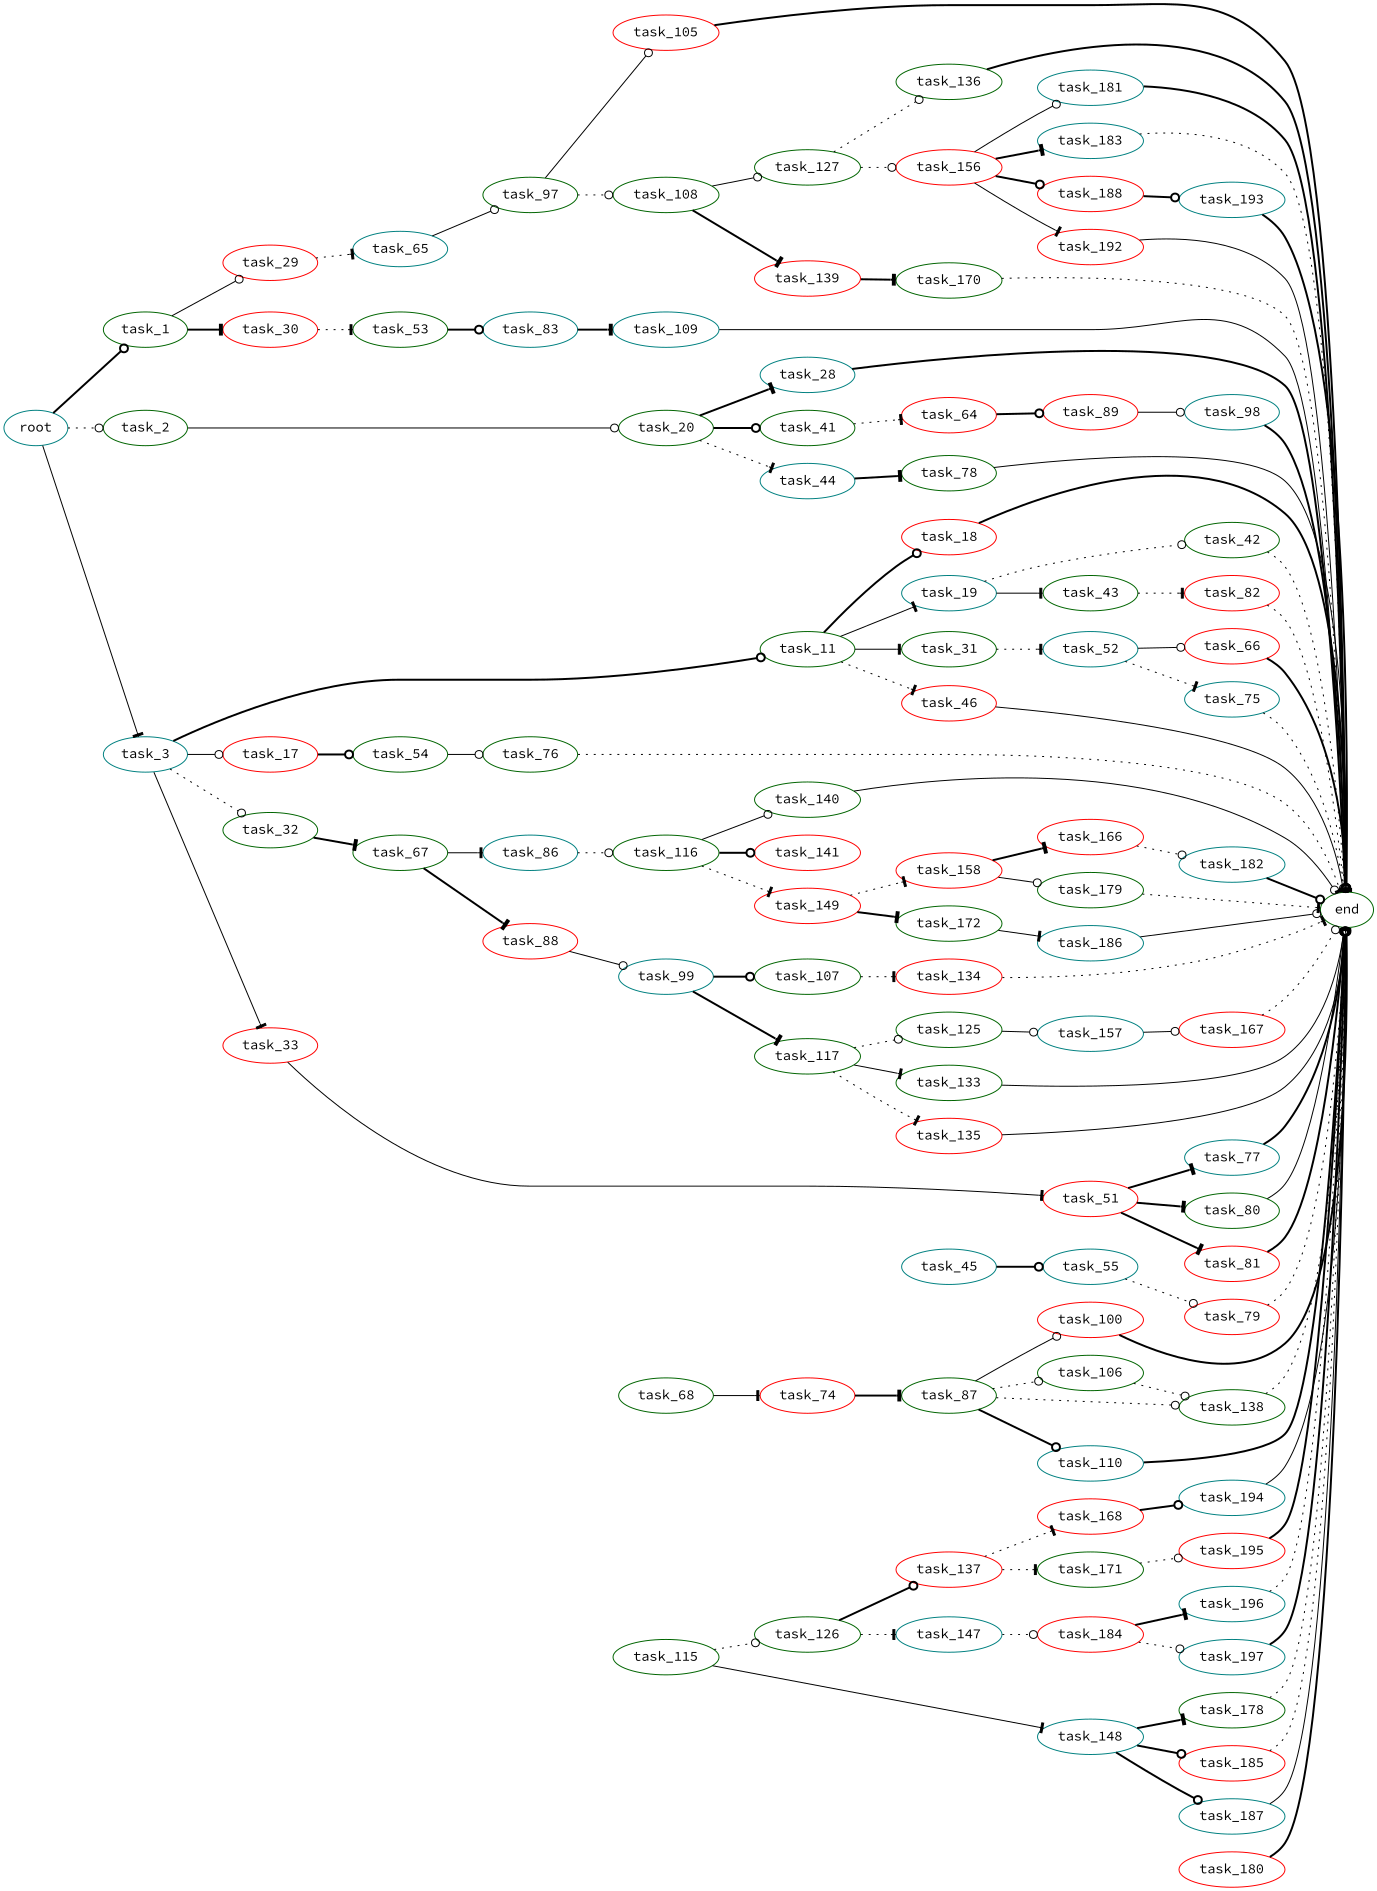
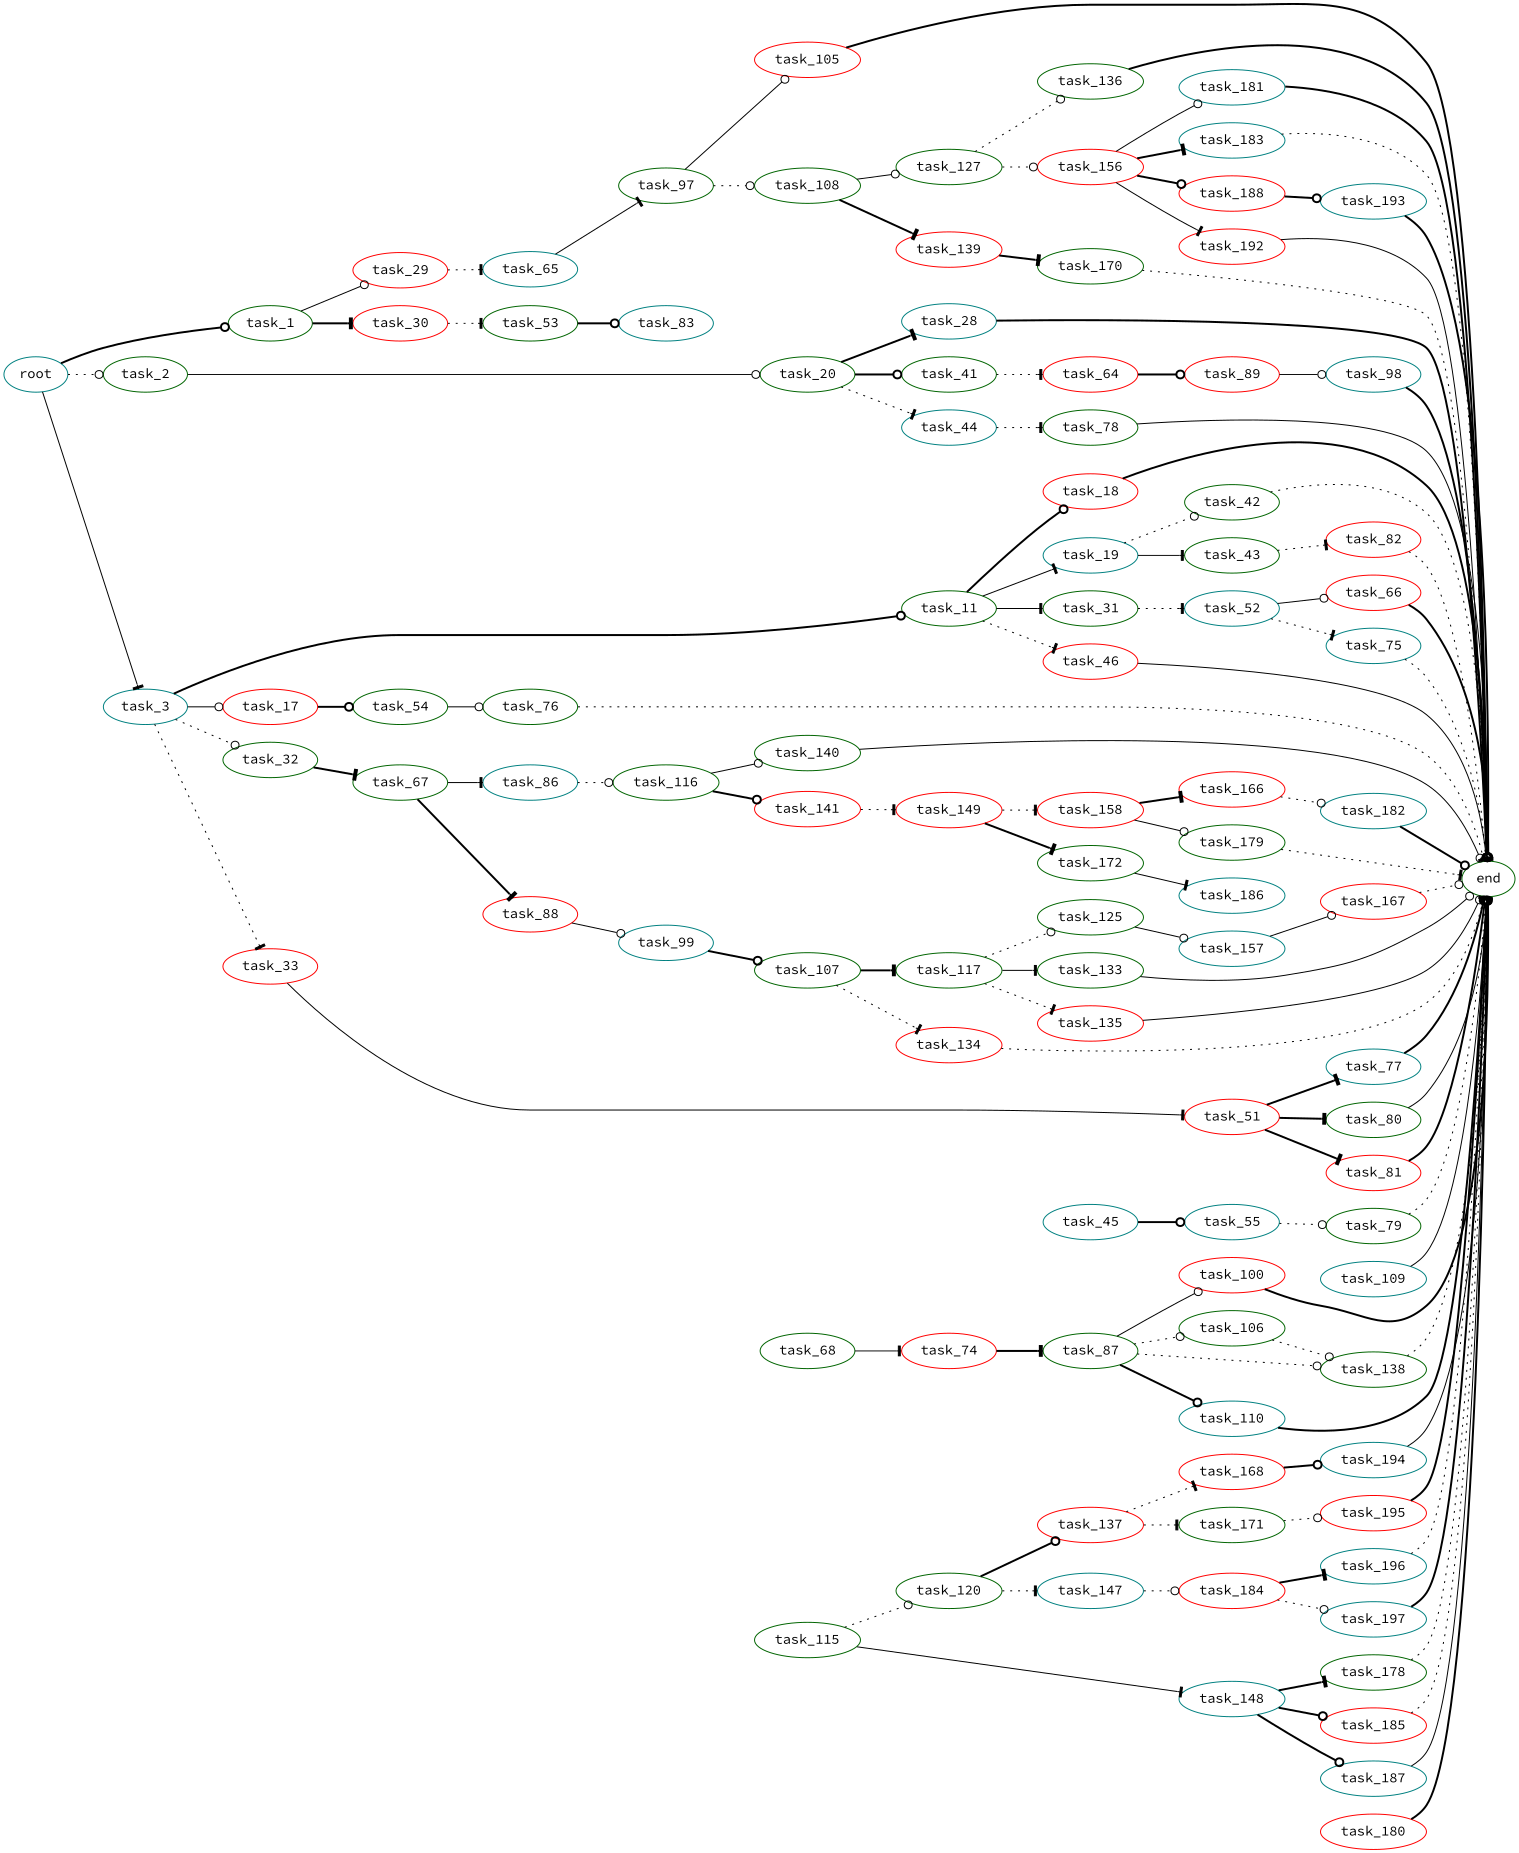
(462, 224) -> (596, 229)
(593, 330) -> none
(876, 477) -> (1017, 428)
(734, 878) -> (876, 810)
(207, 898) -> (207, 834)
(1227, 925) -> none
(734, 1015) -> (876, 970)
(1232, 1317) -> (1374, 1226)
(808, 1634) -> (949, 1591)
